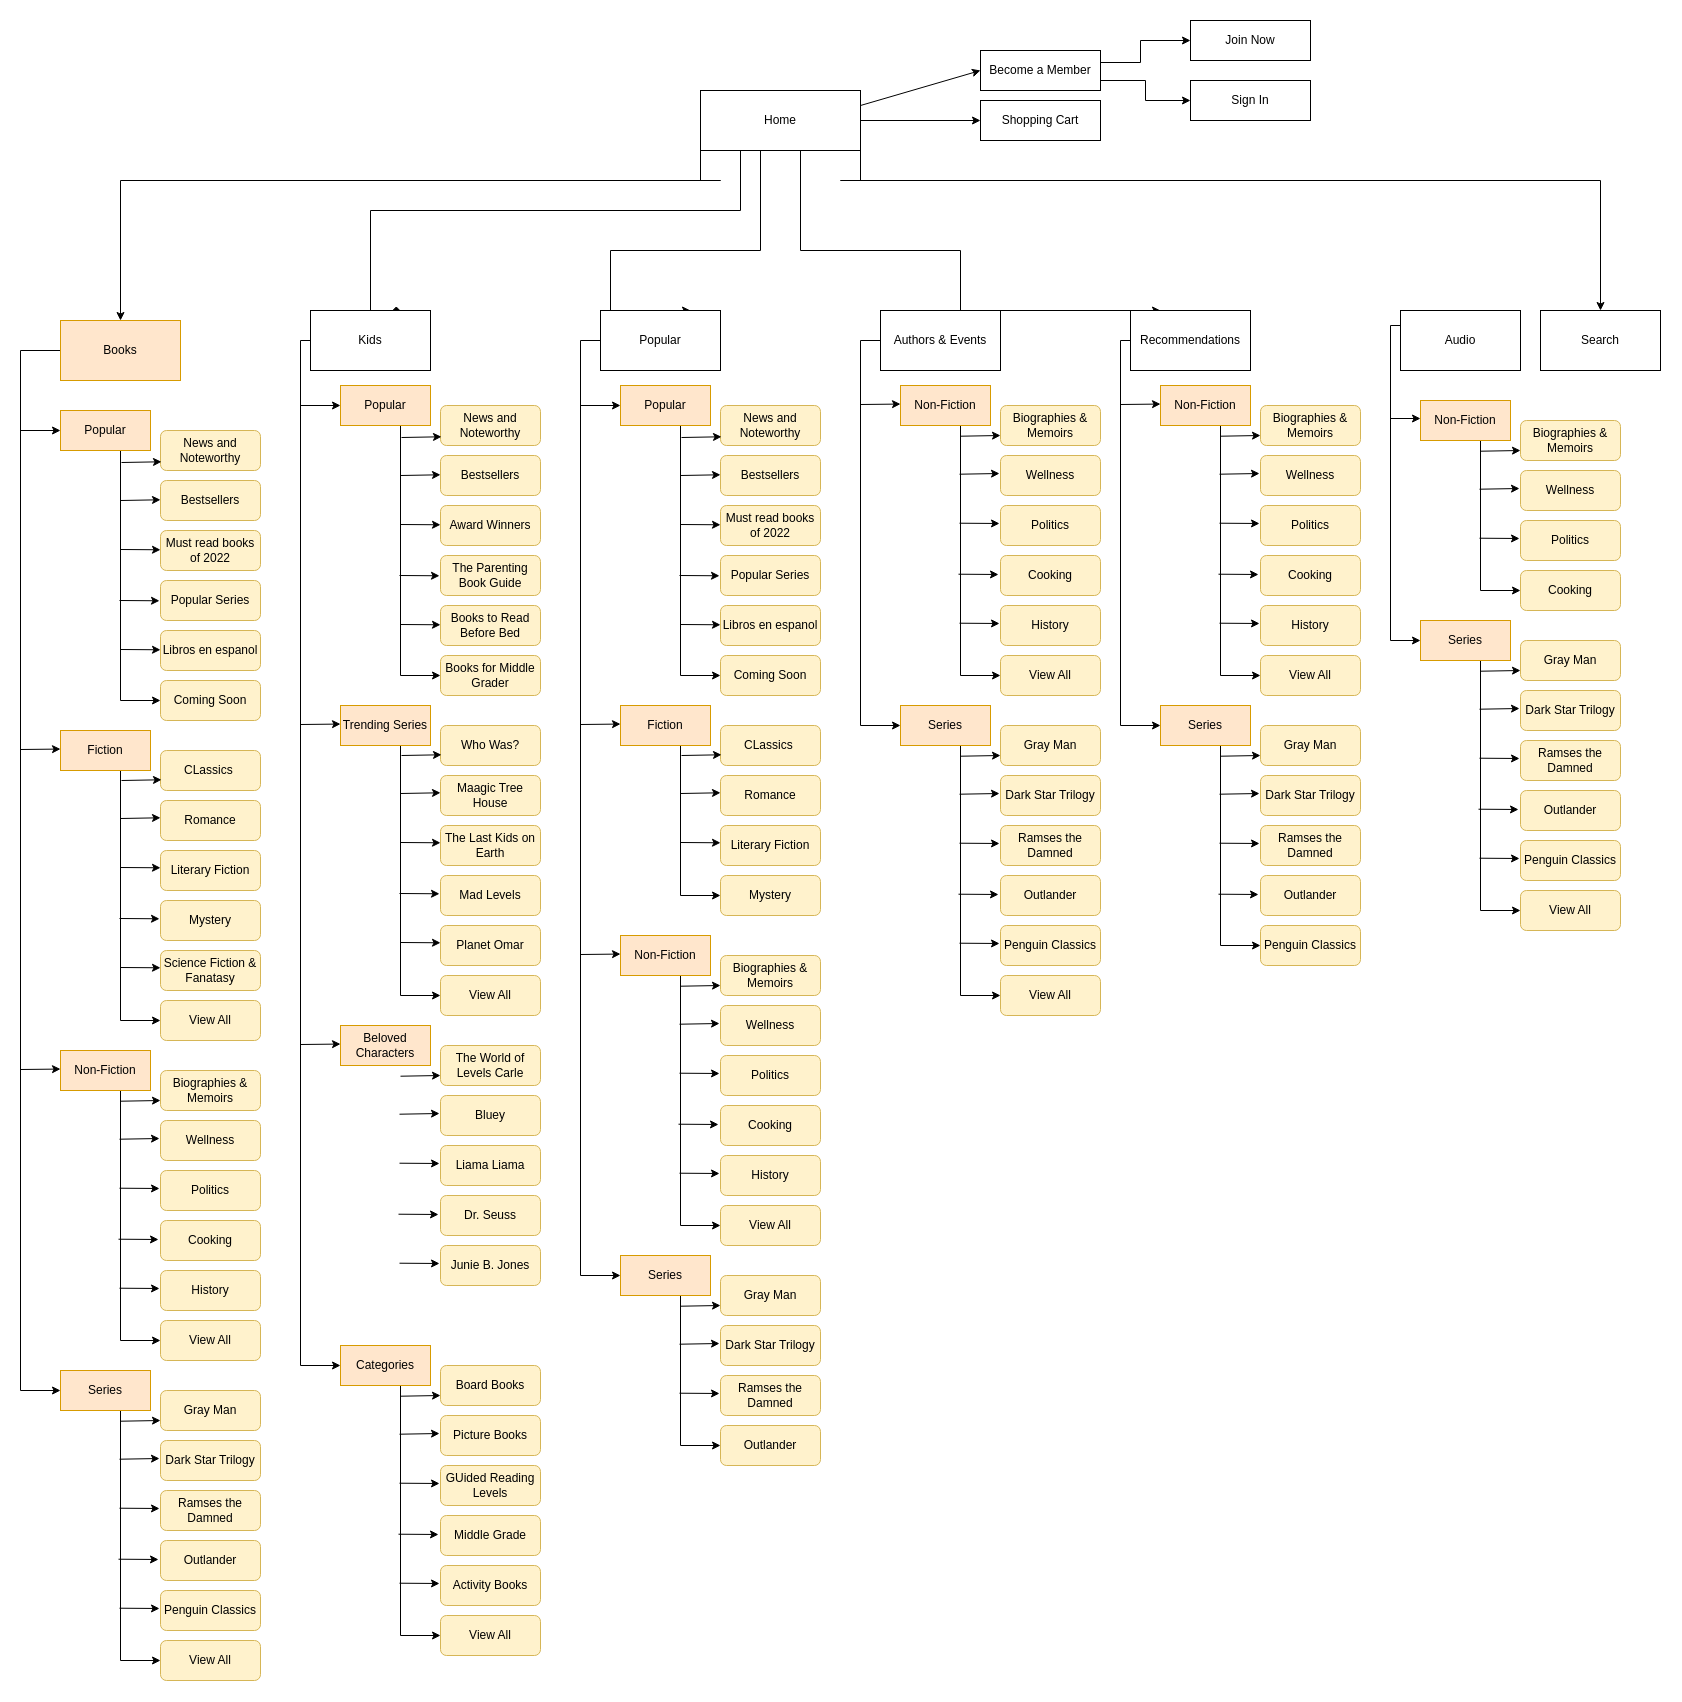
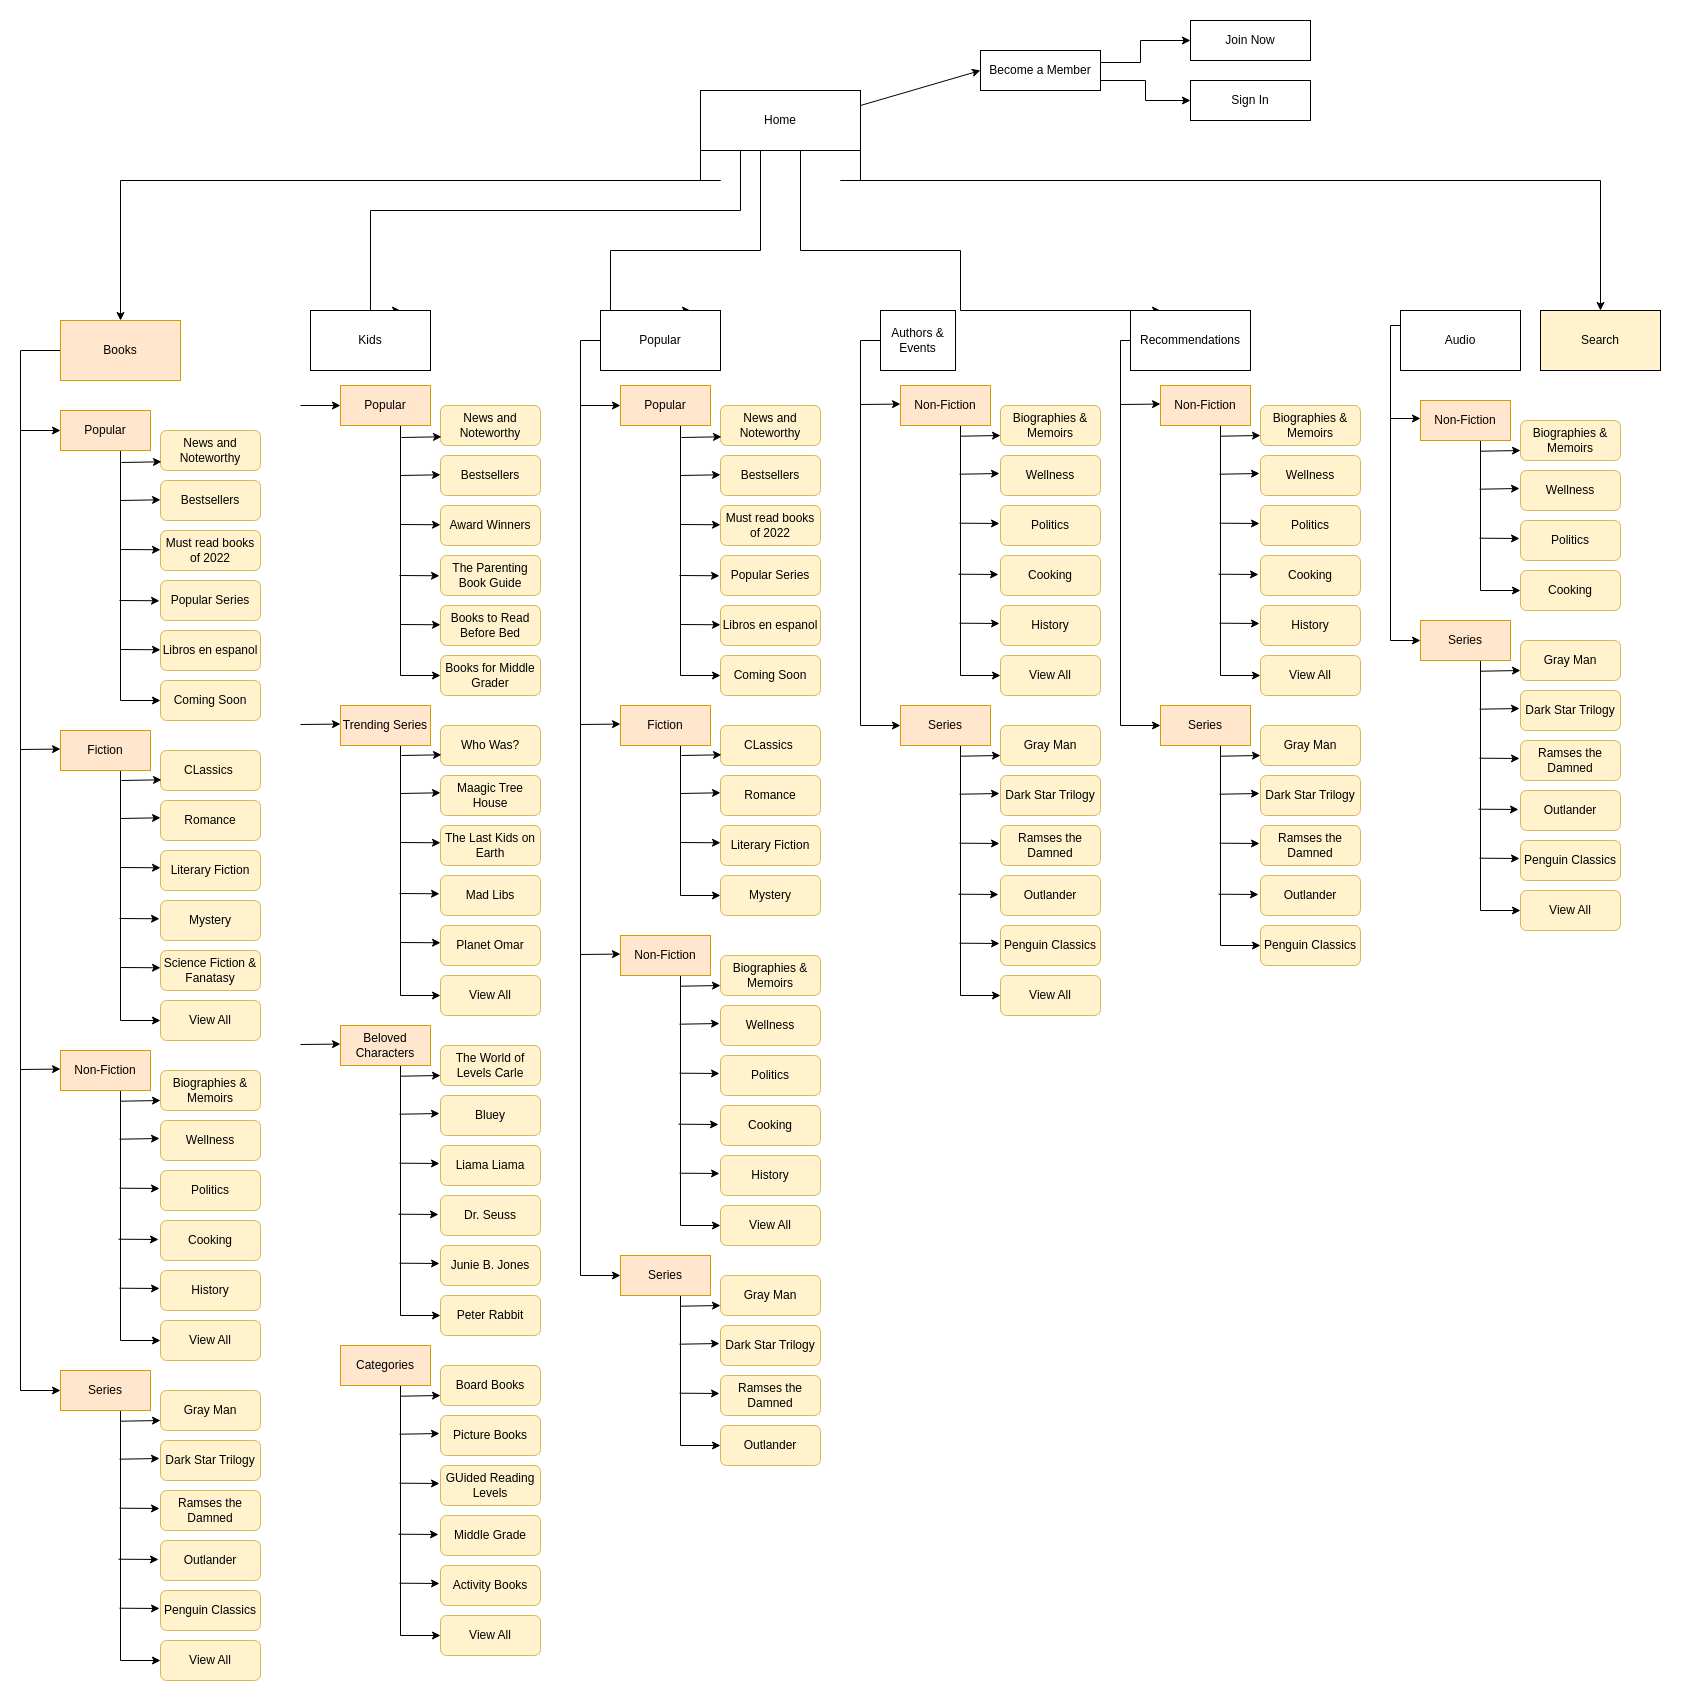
(918, 121) -> none
(1041, 121) -> none
(392, 311) -> (392, 311)
(941, 341) -> (918, 341)
(1601, 341) -> (1601, 341)
(301, 865) -> none
(491, 896) -> (491, 896)
none -> (401, 1207)
none -> (491, 1316)
